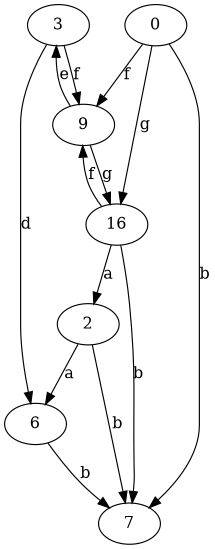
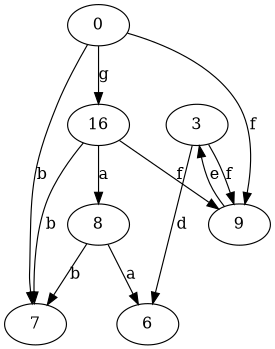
(98, 169) -> none
(88, 324) -> (99, 225)
(72, 474) -> none
